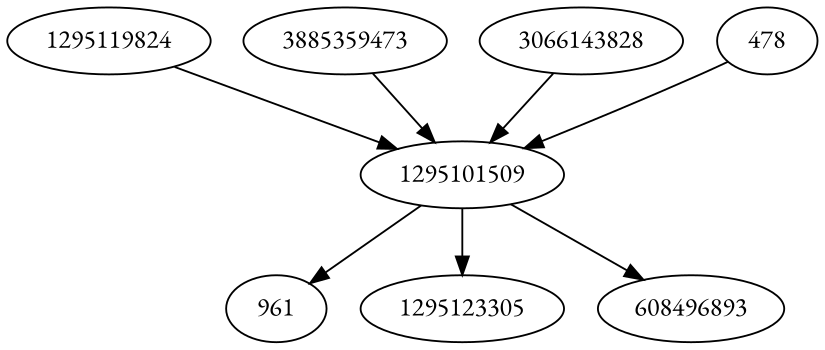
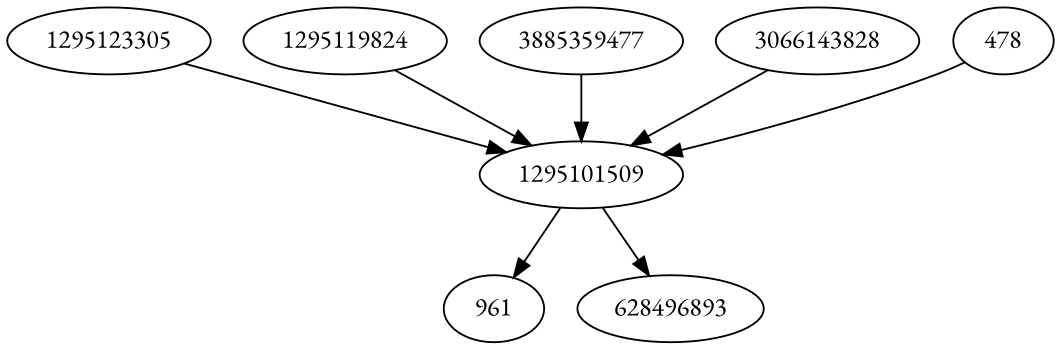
(345, 41) -> (581, 41)
(462, 233) -> (336, 105)
(691, 309) -> (671, 309)
